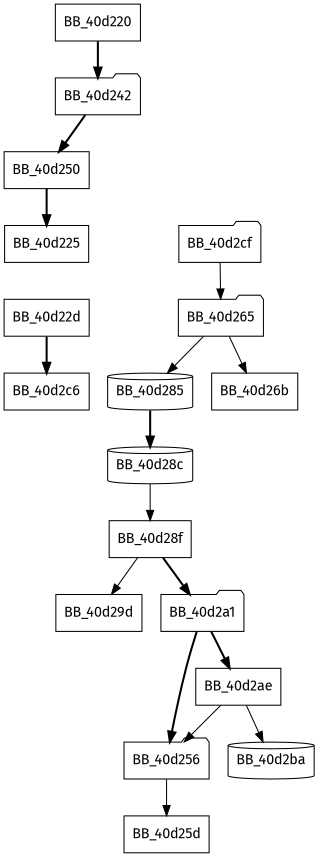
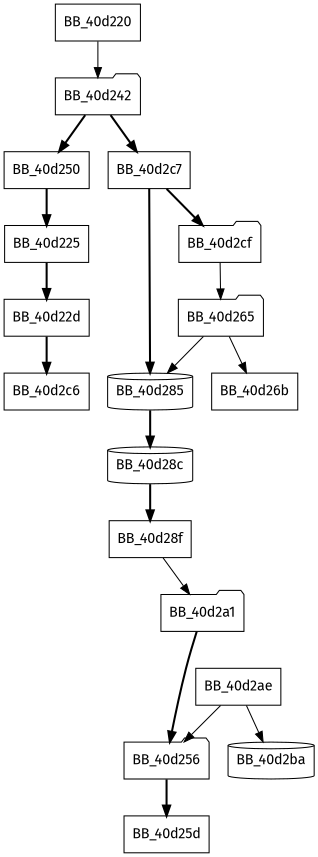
(98, 54) -> (98, 54)
none -> (149, 170)
none -> (47, 276)
(150, 497) -> (150, 497)
(173, 572) -> (173, 572)
(99, 613) -> none
(218, 645) -> none
(167, 792) -> (167, 792)
